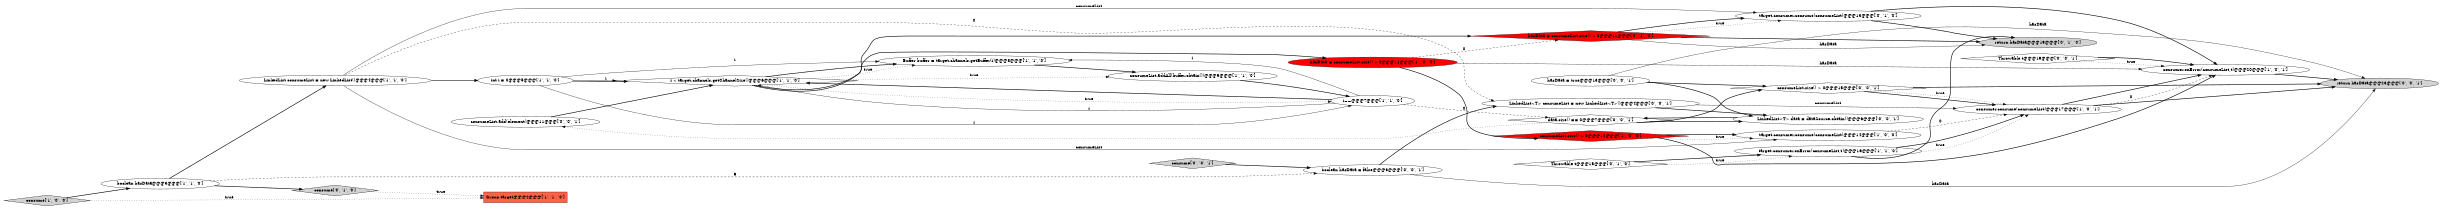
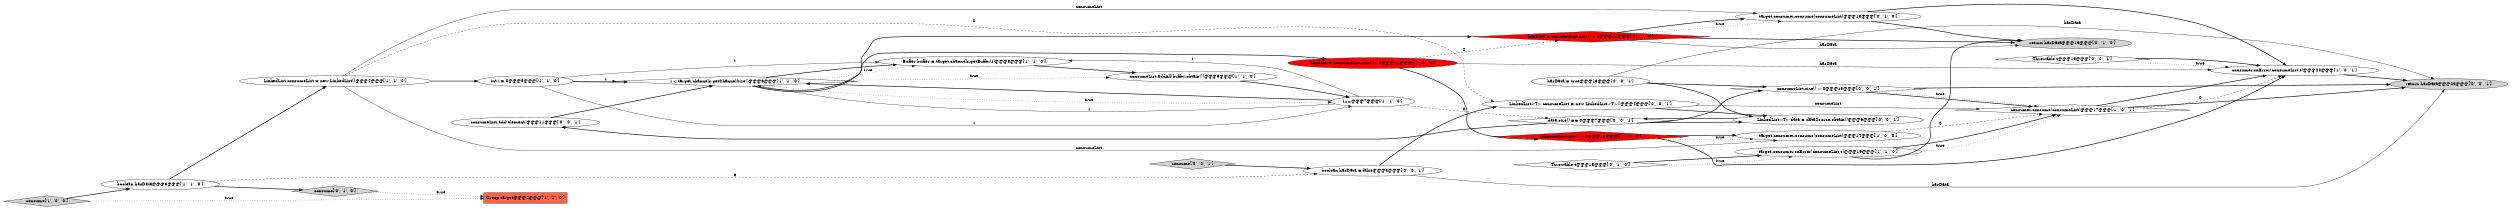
(2038, 109) -> (2072, 110)
(1056, 138) -> (1056, 139)
